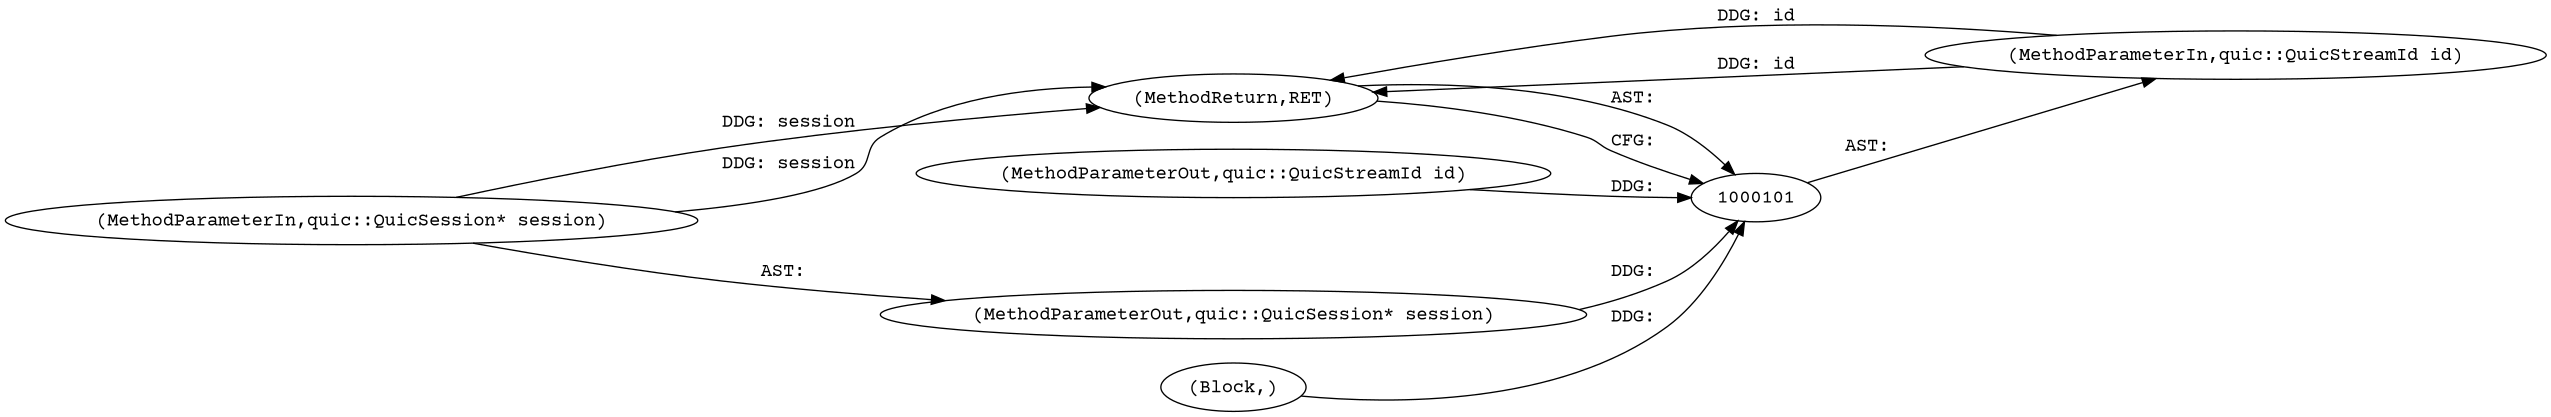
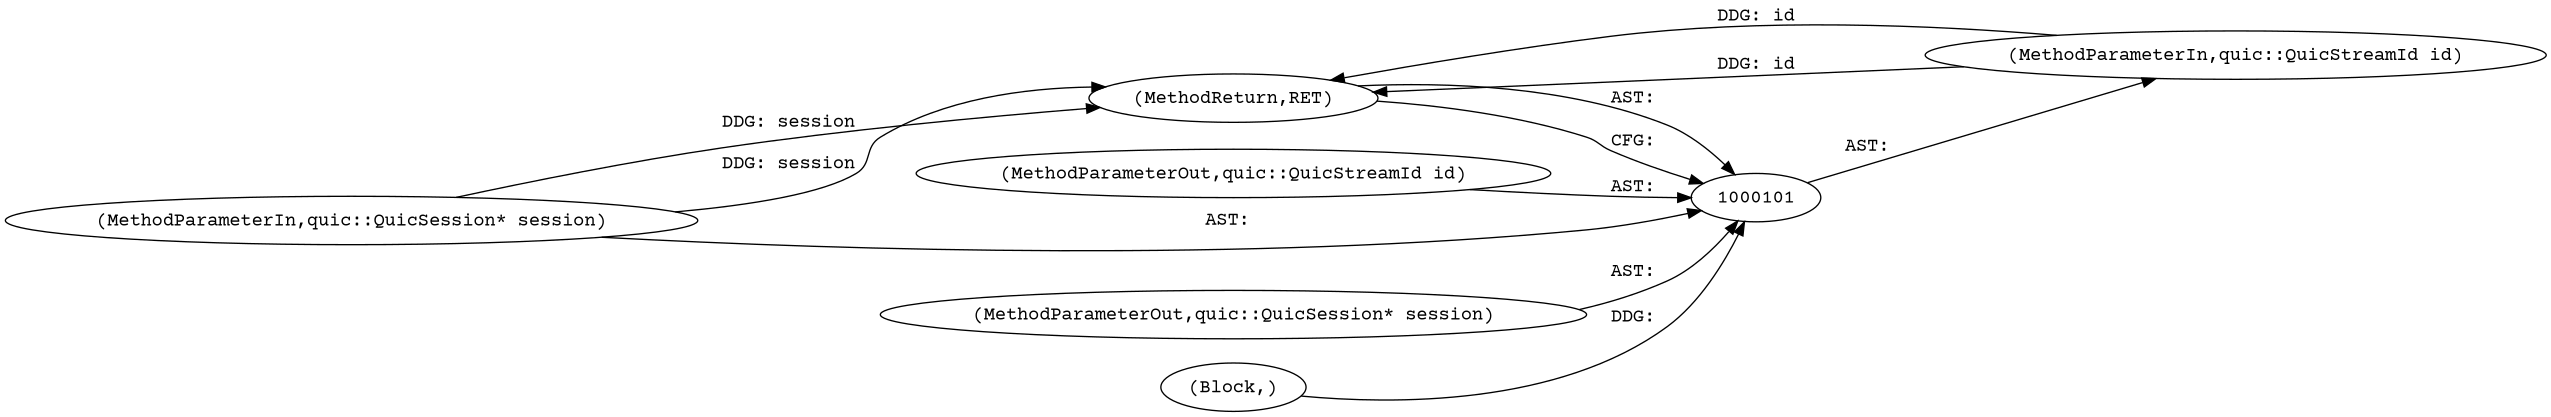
(1639, 186) -> (1639, 186)
(1639, 271) -> (1639, 271)
(701, 278) -> (1146, 250)
